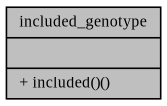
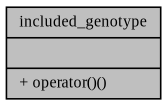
(65, 83) -> (63, 83)
